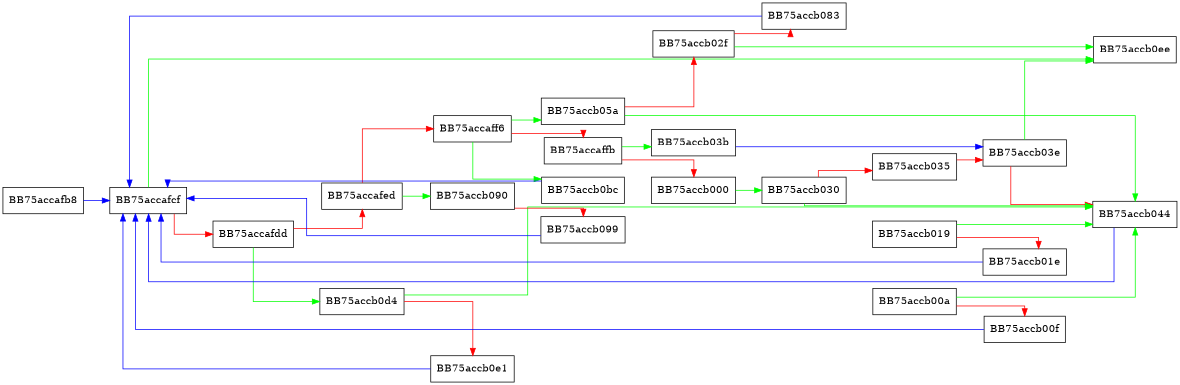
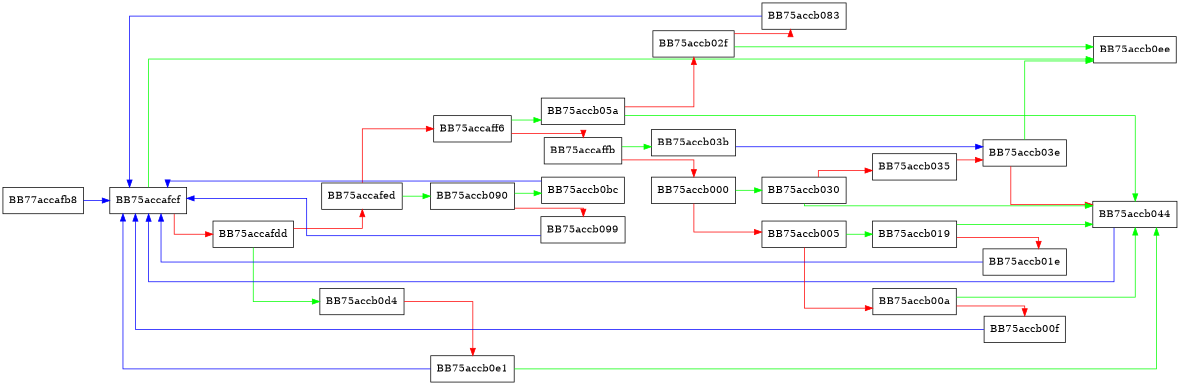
(473, 176) -> (524, 193)
(43, 201) -> (43, 201)
(701, 207) -> (902, 369)
none -> (804, 234)
